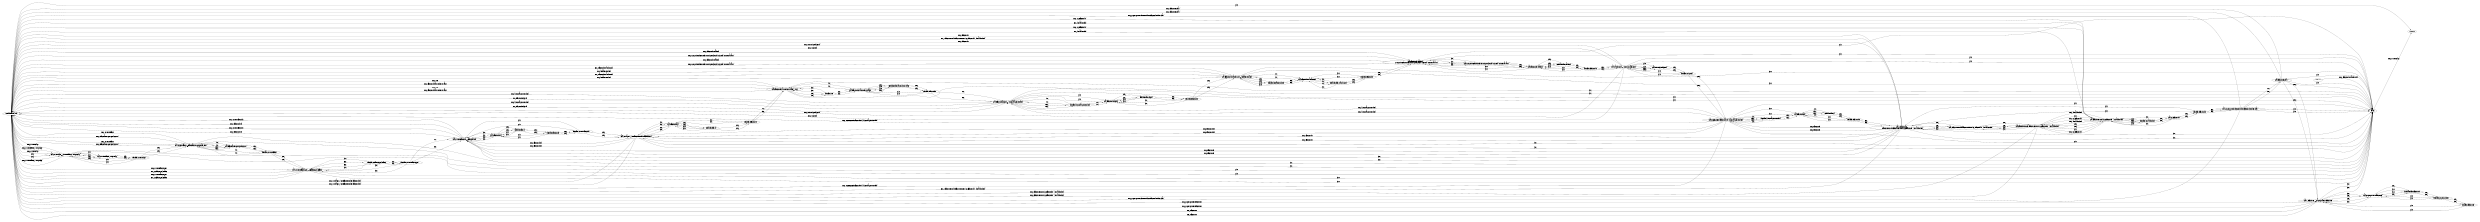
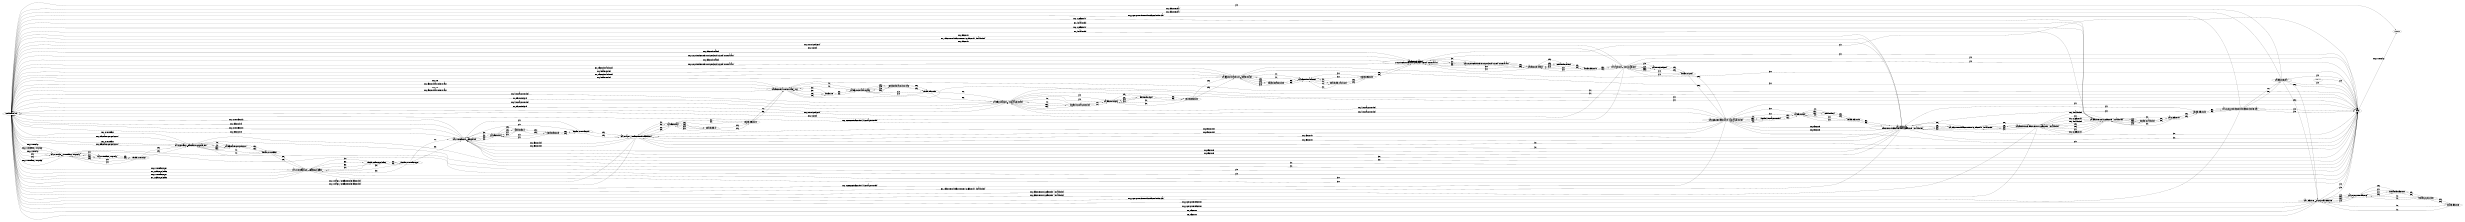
(2348, 78) -> (2341, 81)
(860, 90) -> (860, 90)
